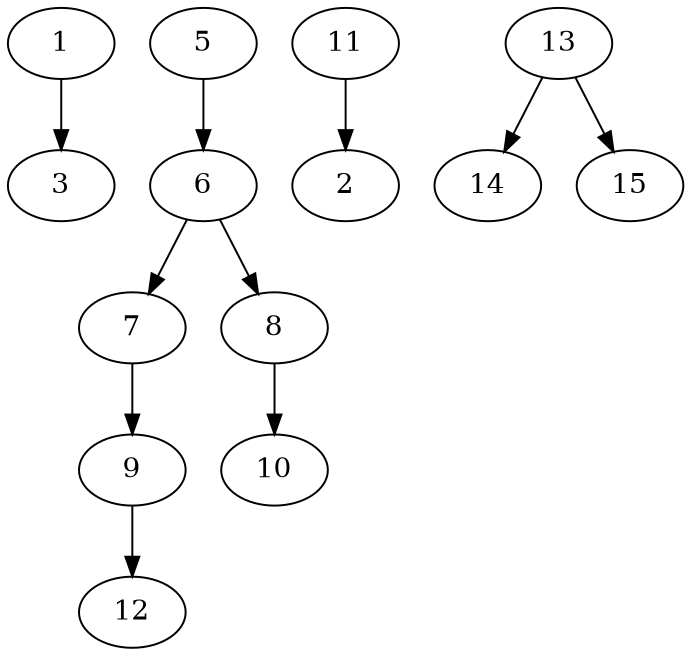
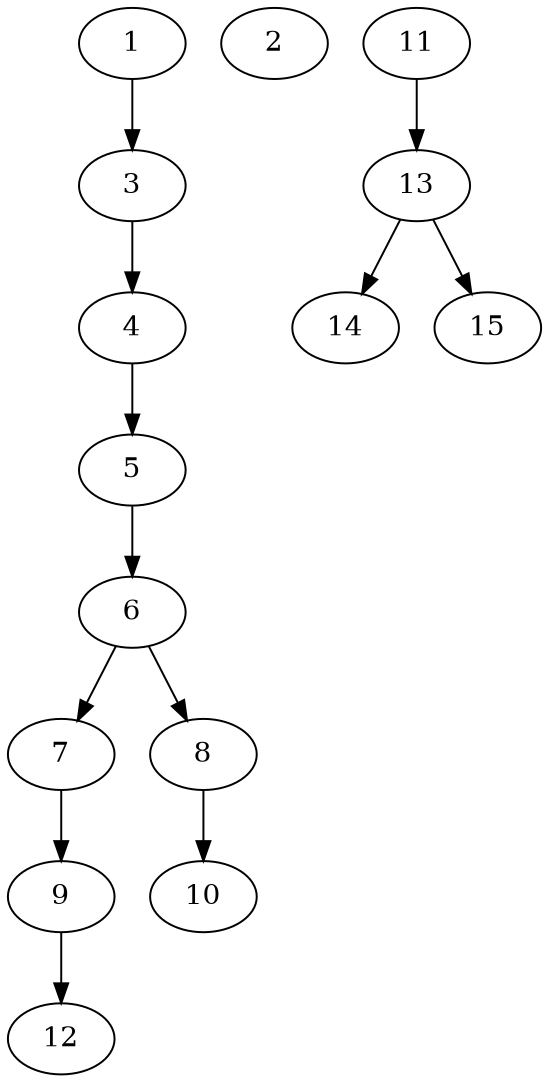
(346, 105) -> (417, 105)
none -> (132, 328)
